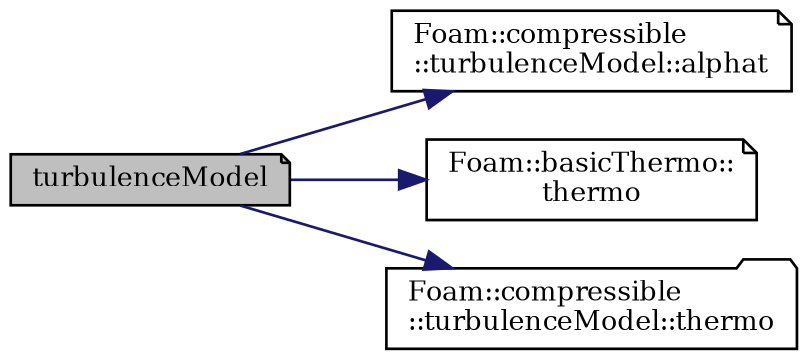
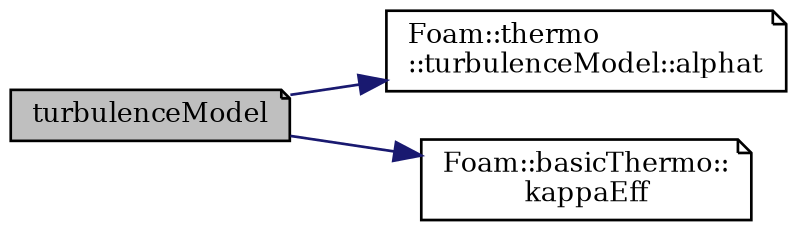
(592, 51) -> (586, 51)
(592, 180) -> (586, 180)
(592, 309) -> none
